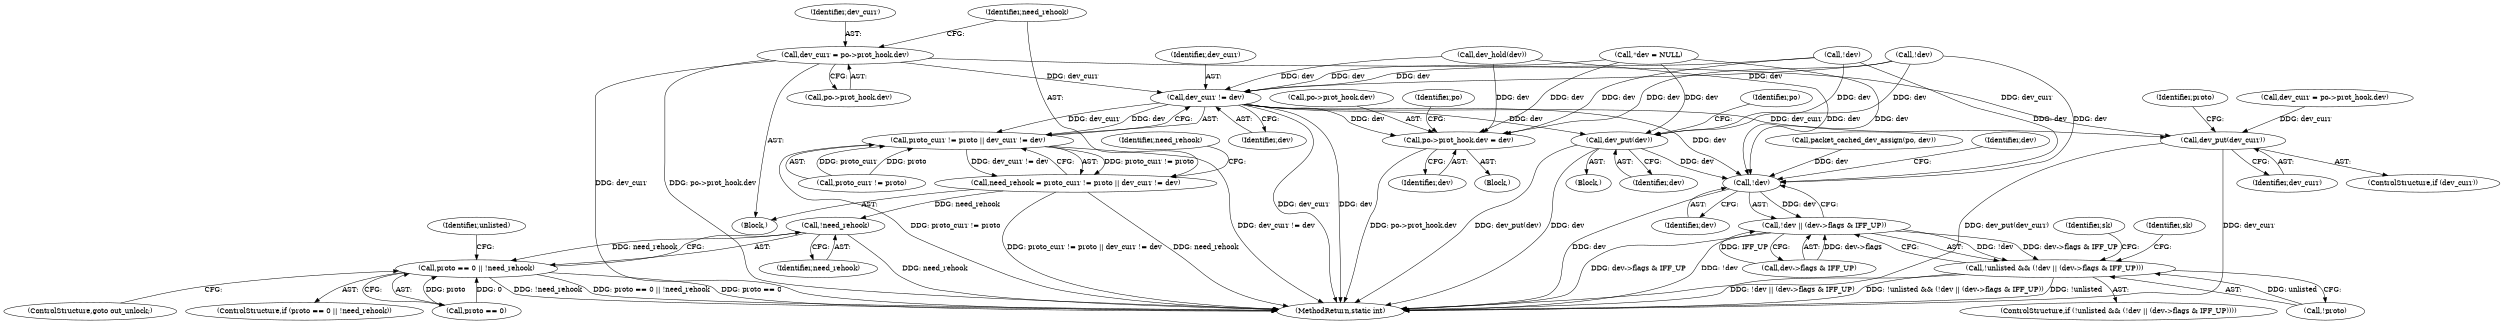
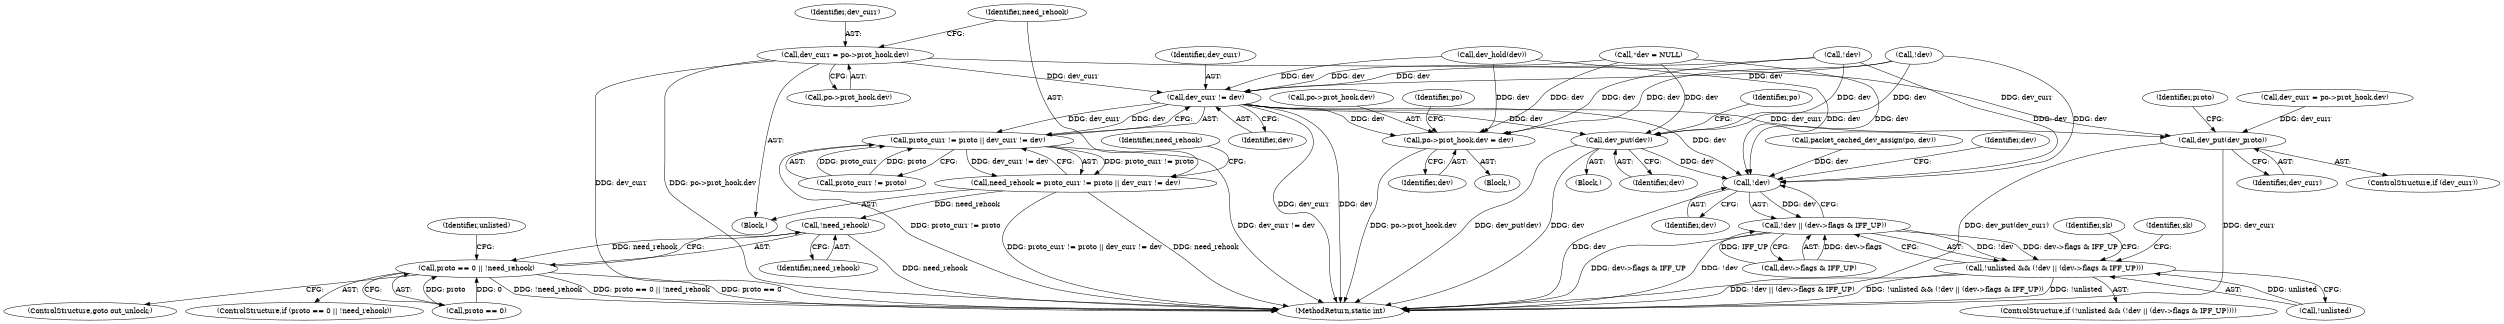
(2223, 141) -> (2223, 141)
none -> (930, 165)
(256, 280) -> (284, 289)
(2325, 311) -> (2325, 311)
